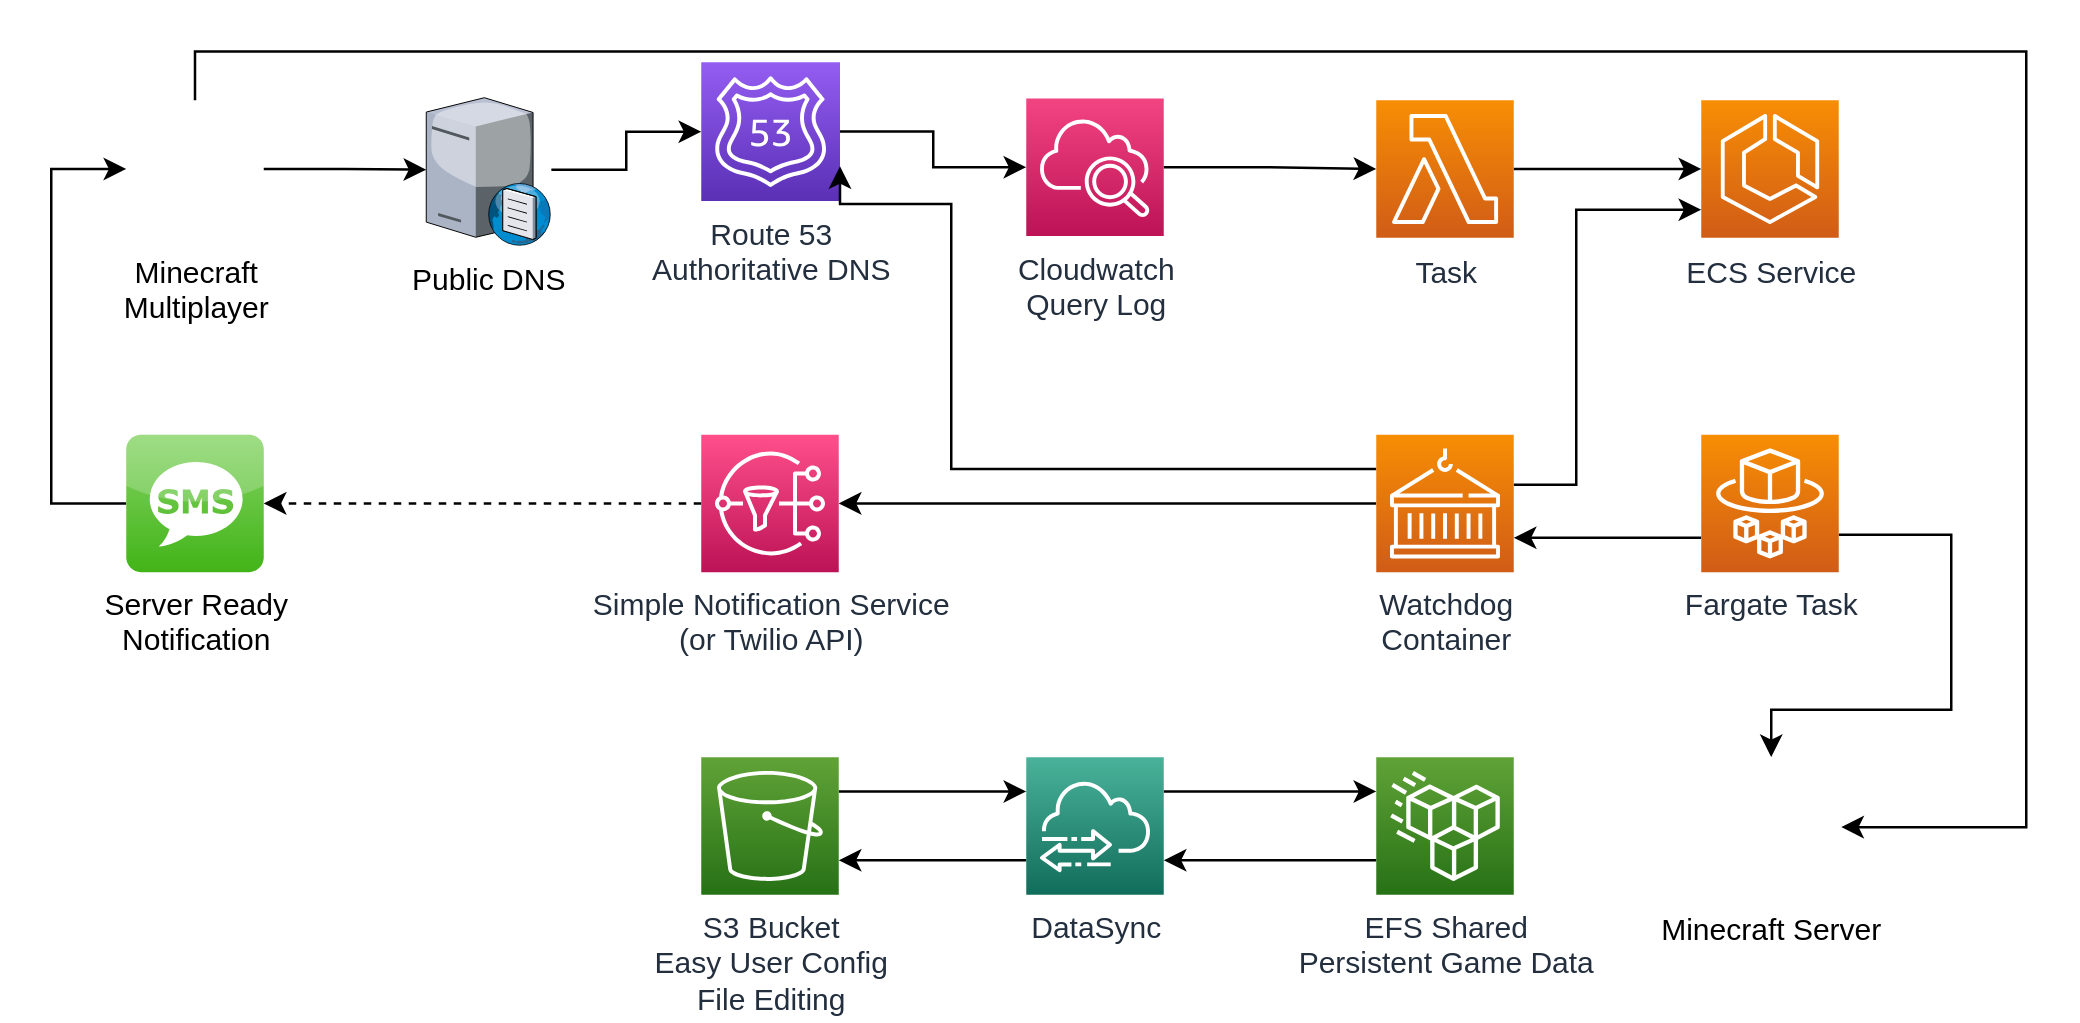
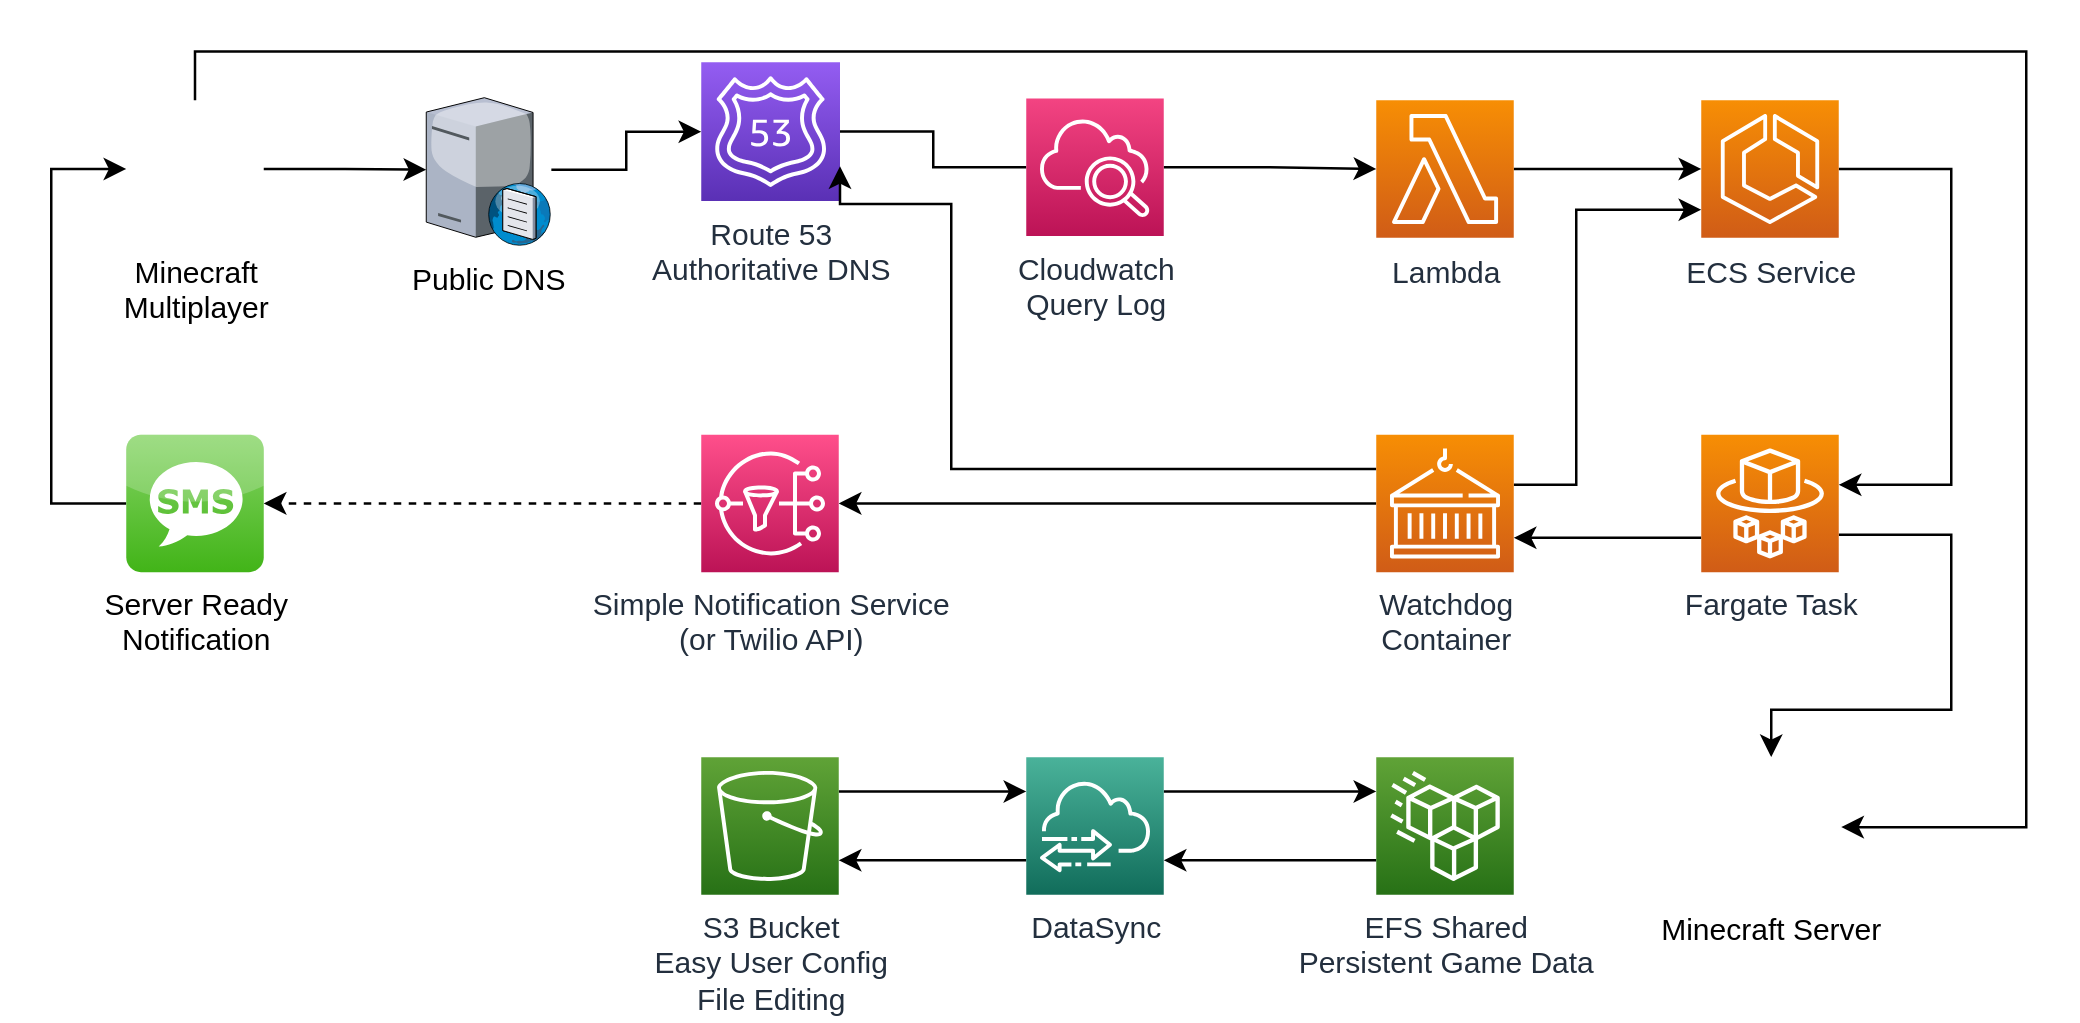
(1008, 167) -> (1016, 167)
(1448, 274) -> (1448, 274)
none -> (1951, 318)
